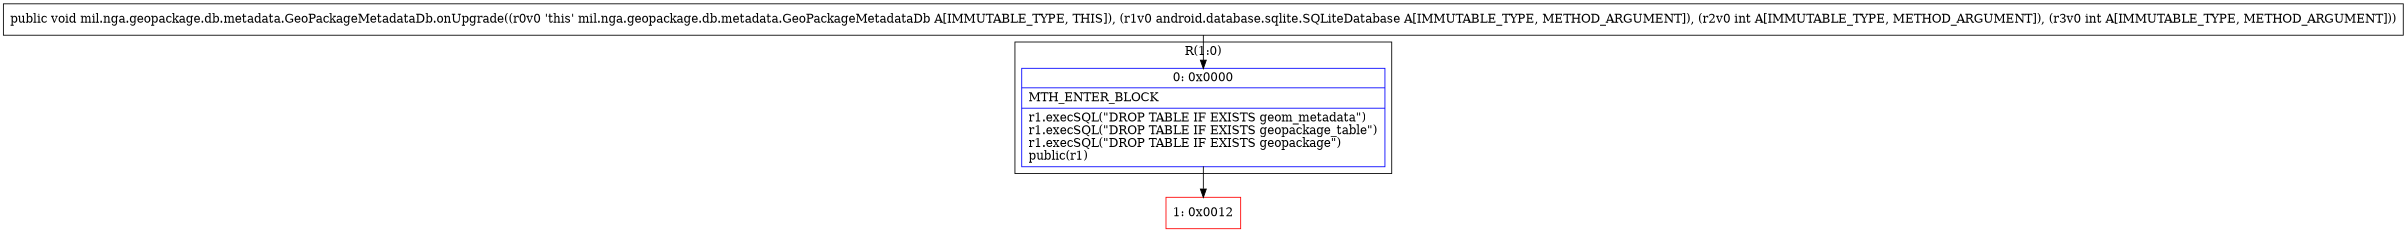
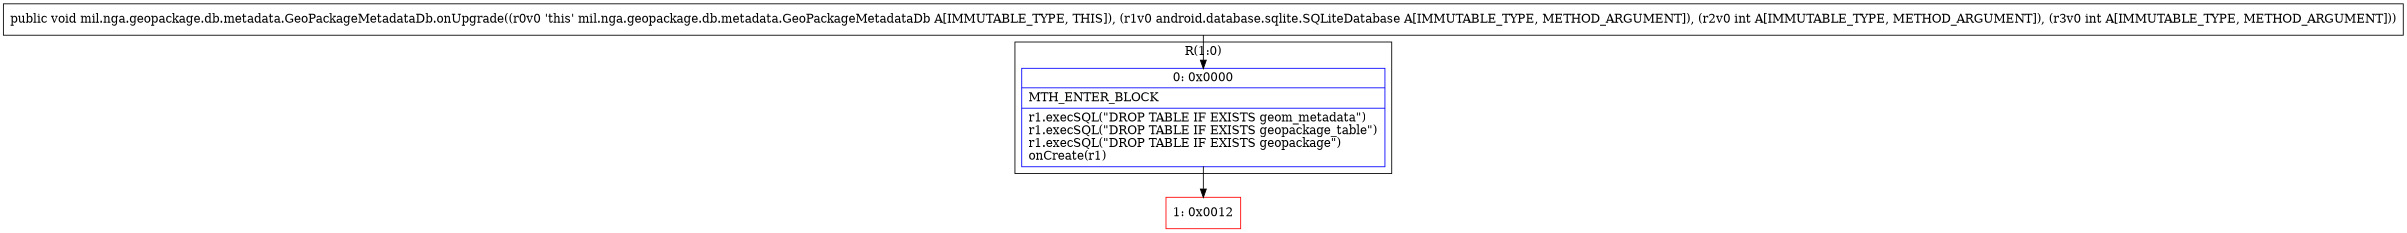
(1058, 156) -> (1068, 156)
